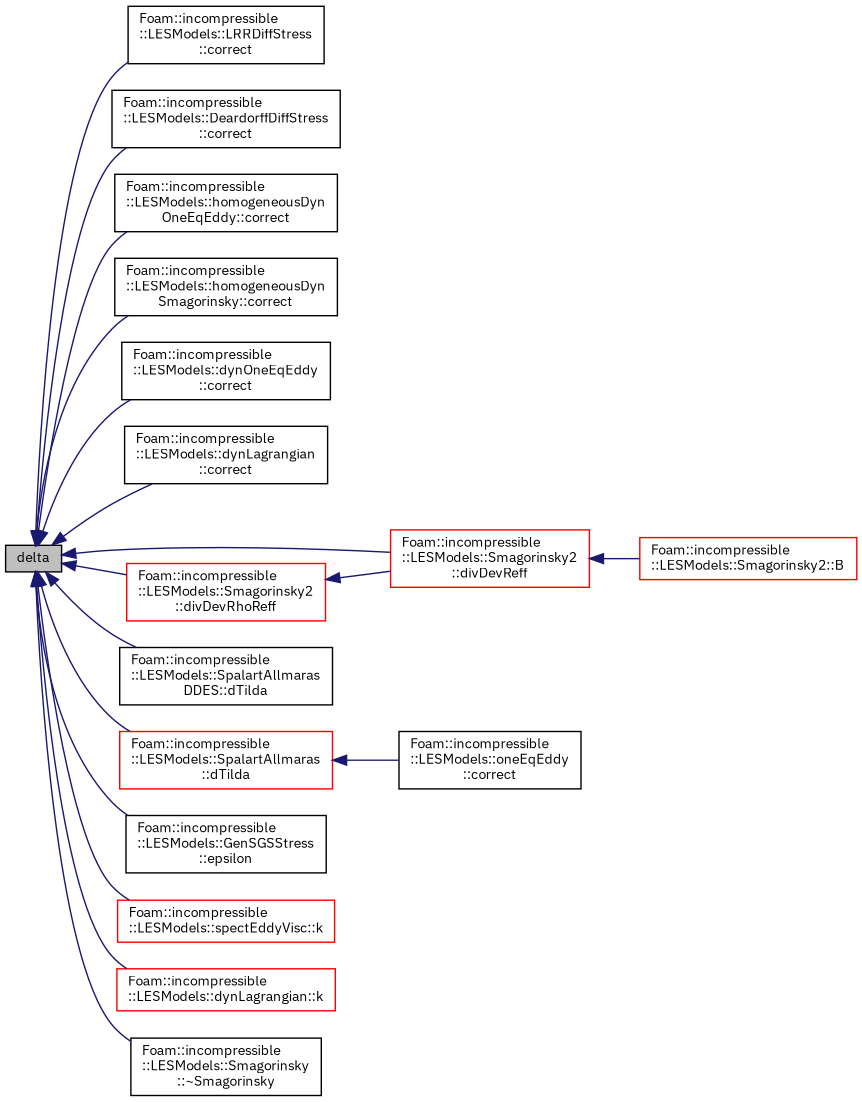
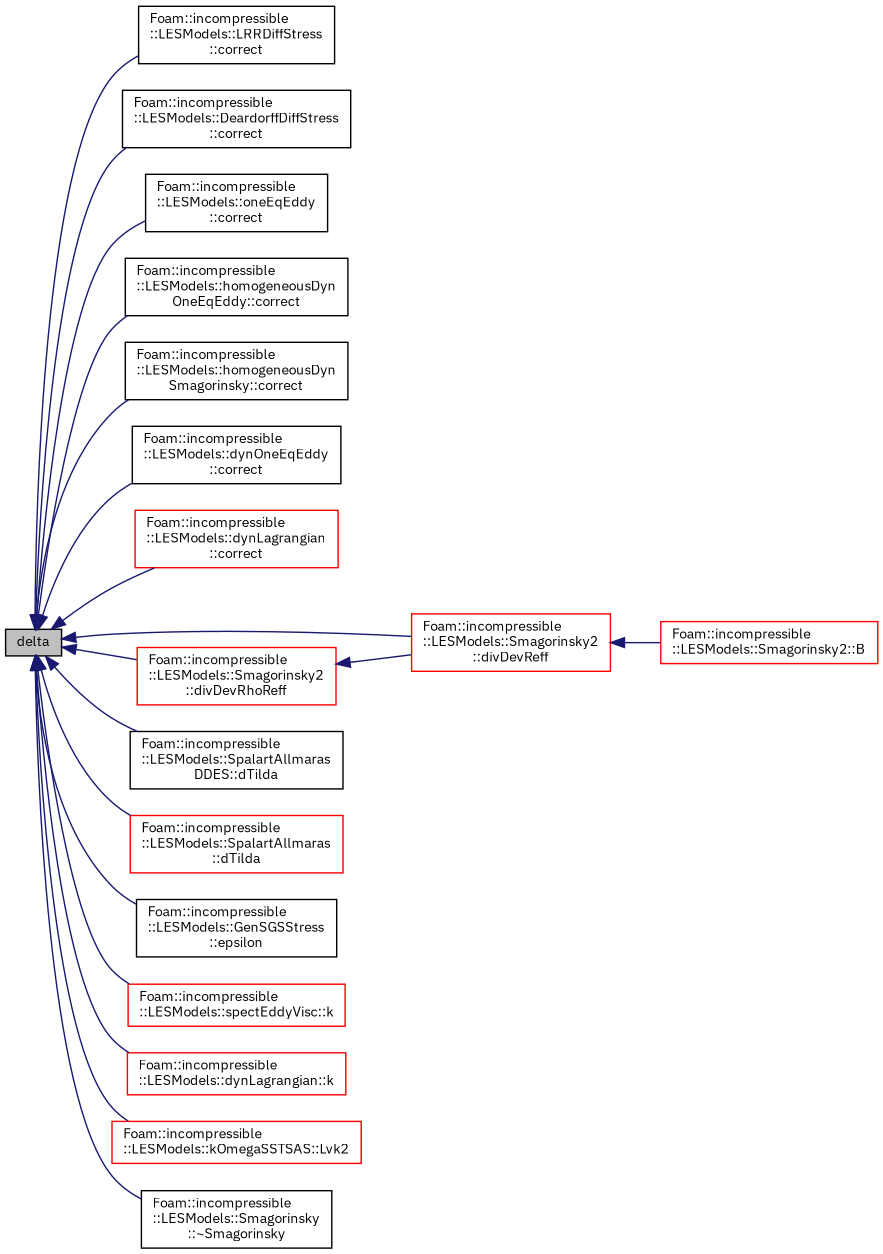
(226, 455) -> (237, 539)
(373, 760) -> (61, 405)
none -> (237, 1142)
